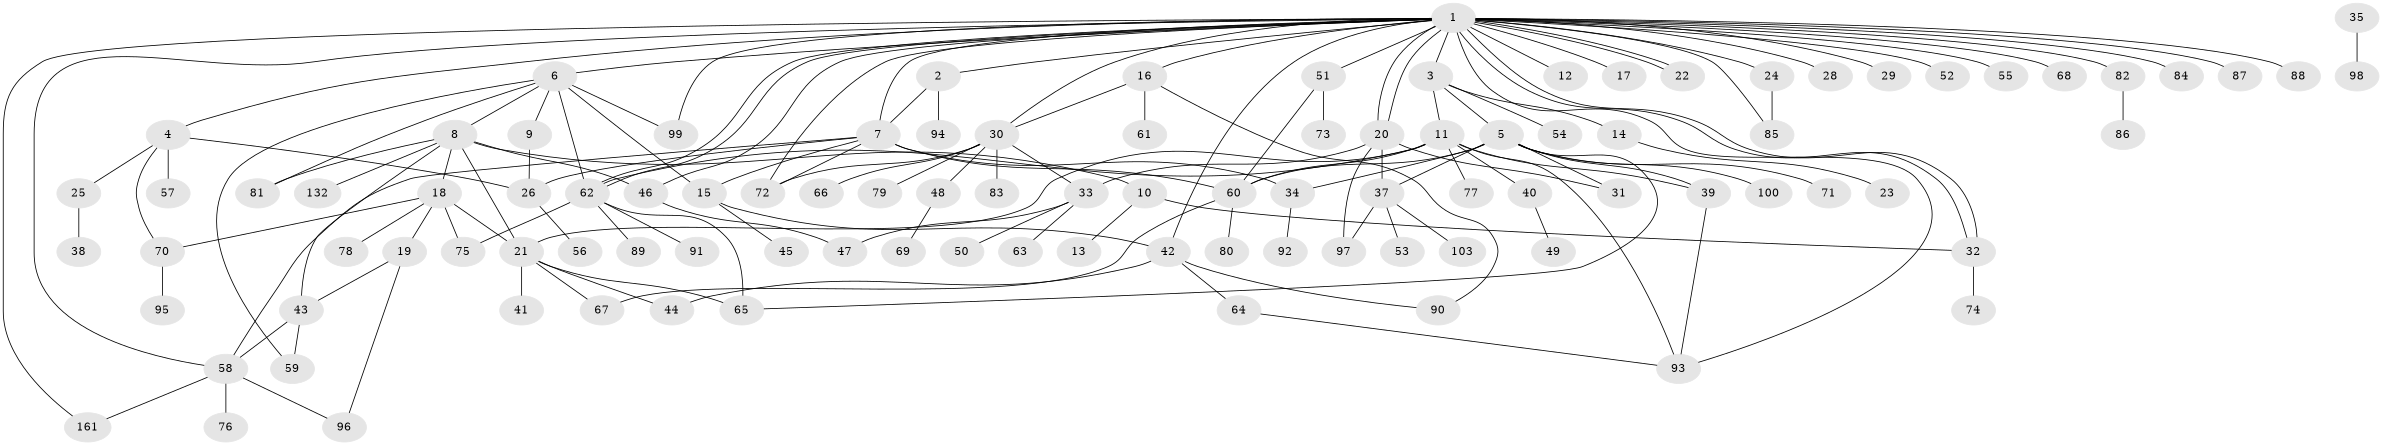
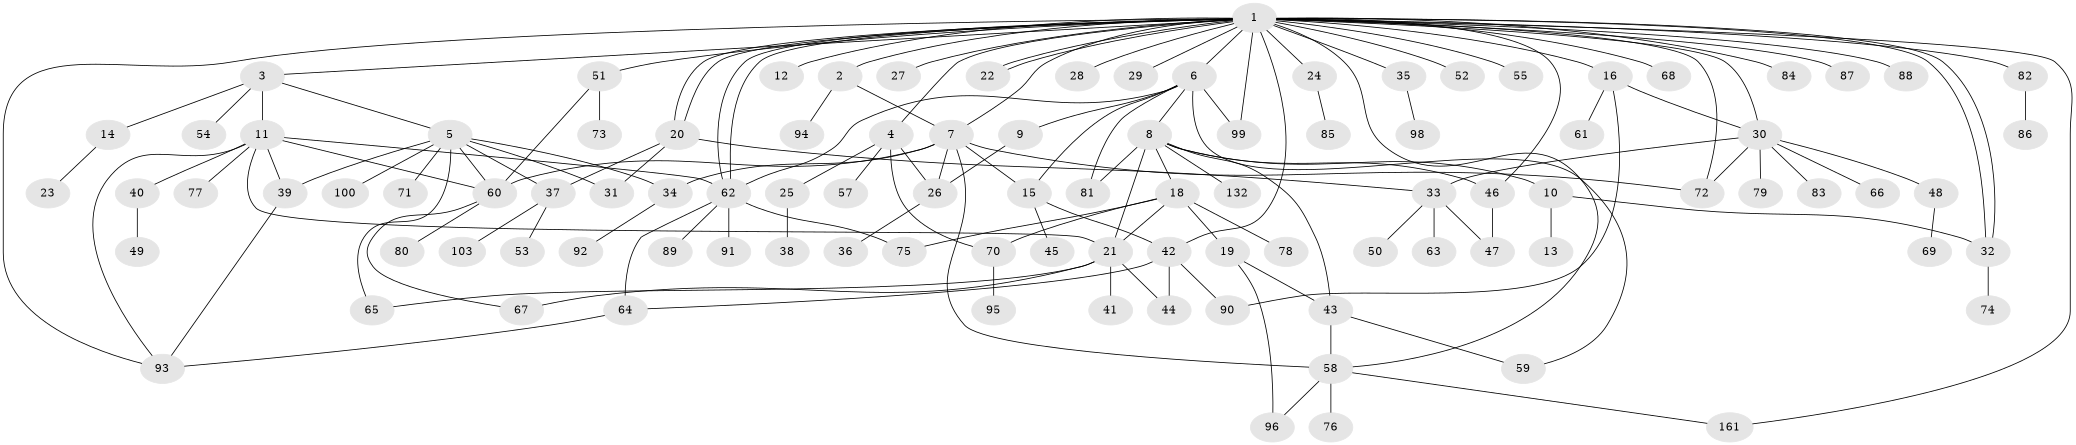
(1704, 58) -> (1335, 48)
(1624, 76) -> (899, 76)
(684, 216) -> (642, 236)
(580, 252) -> (846, 252)
(1344, 252) -> none
